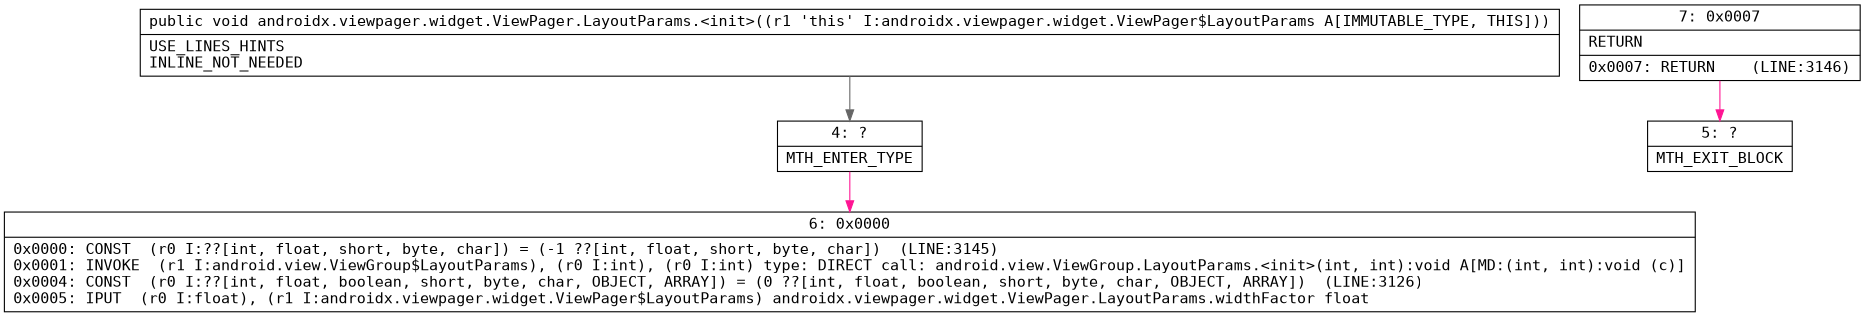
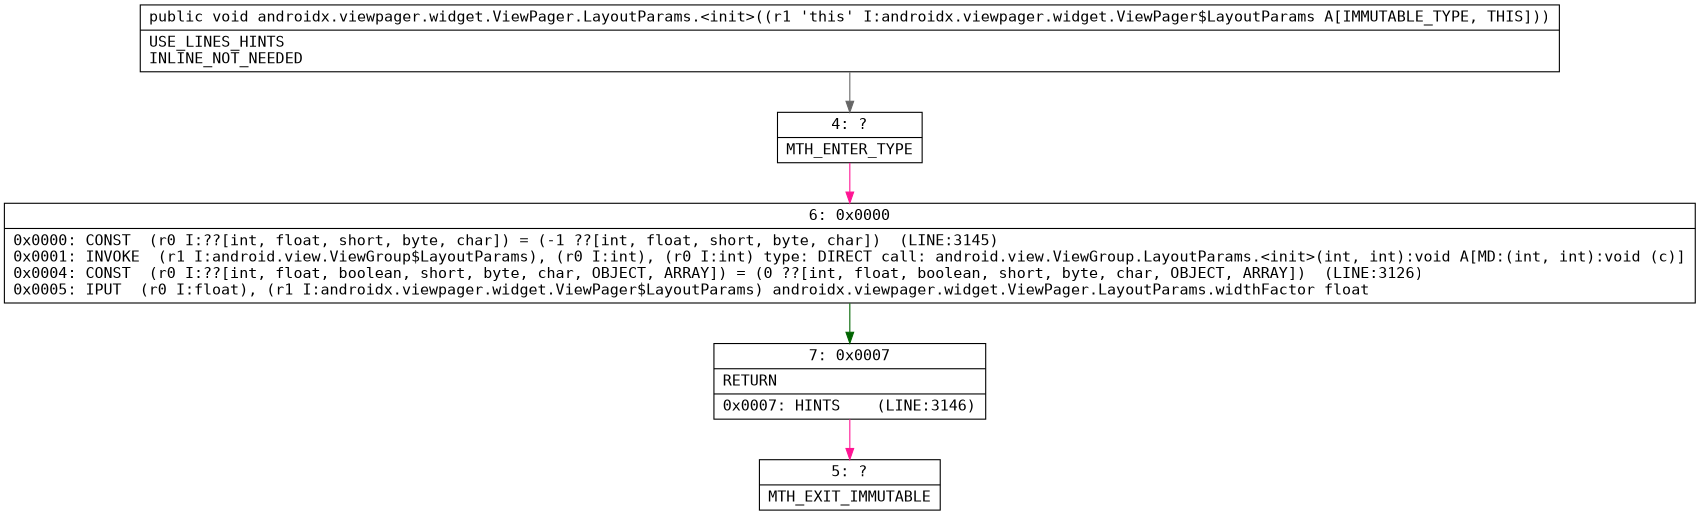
(1720, 67) -> (850, 406)
(1720, 158) -> (850, 497)
none -> (850, 318)
